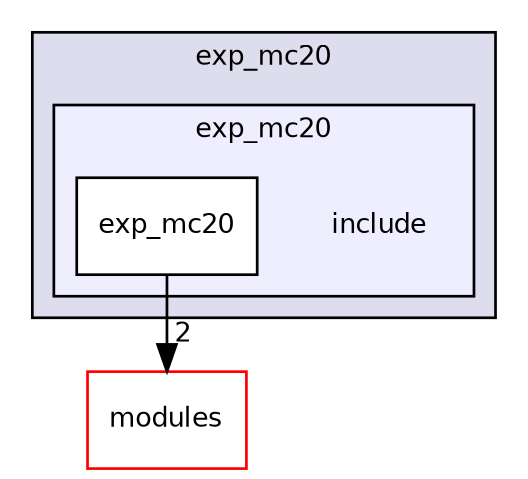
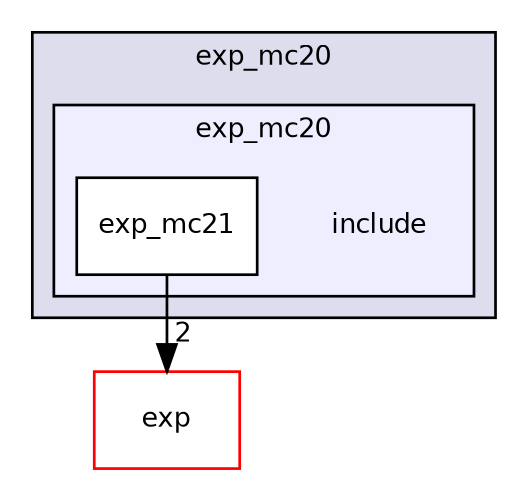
(167, 226) -> (167, 226)
(167, 420) -> (167, 420)
